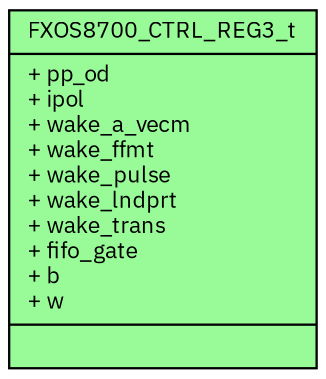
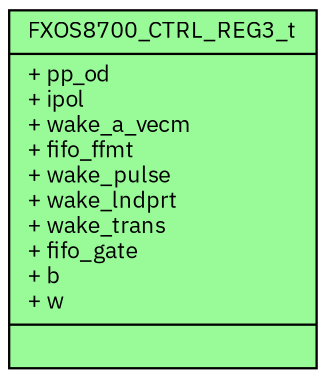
(92, 150) -> (81, 150)
